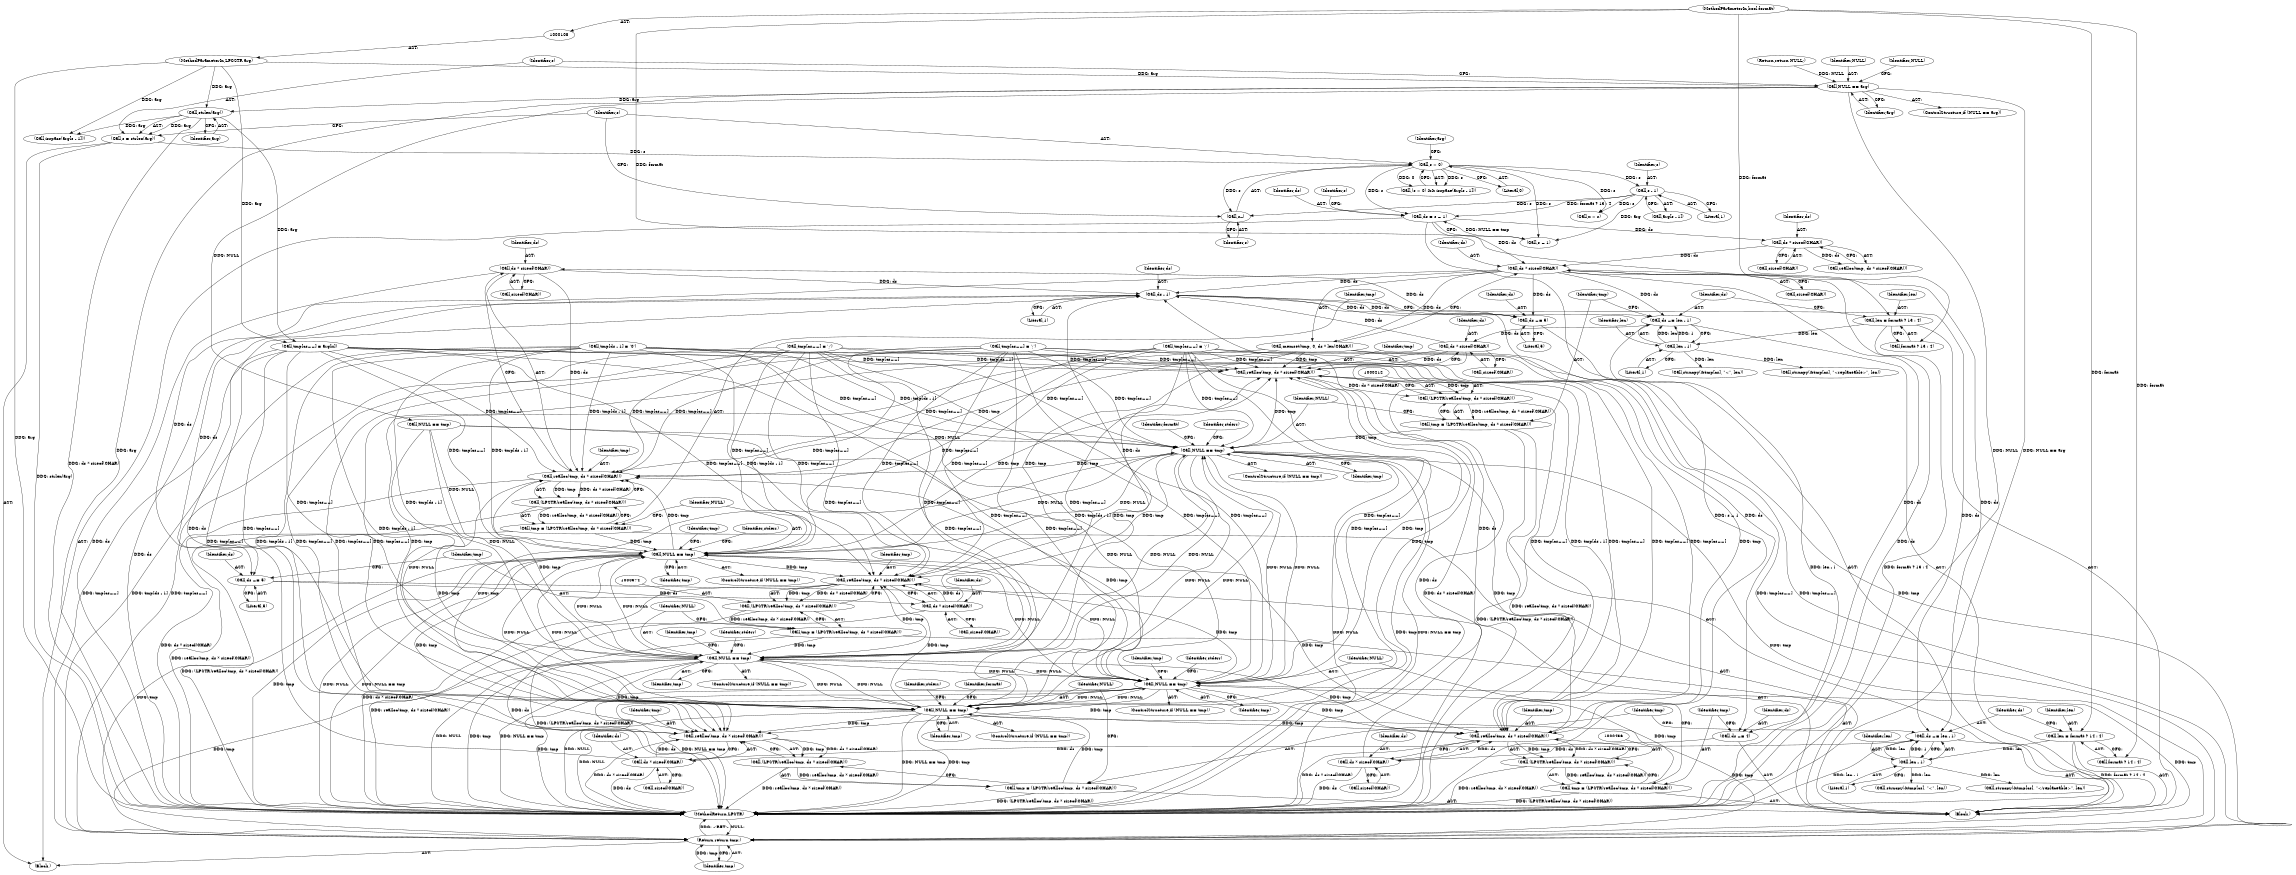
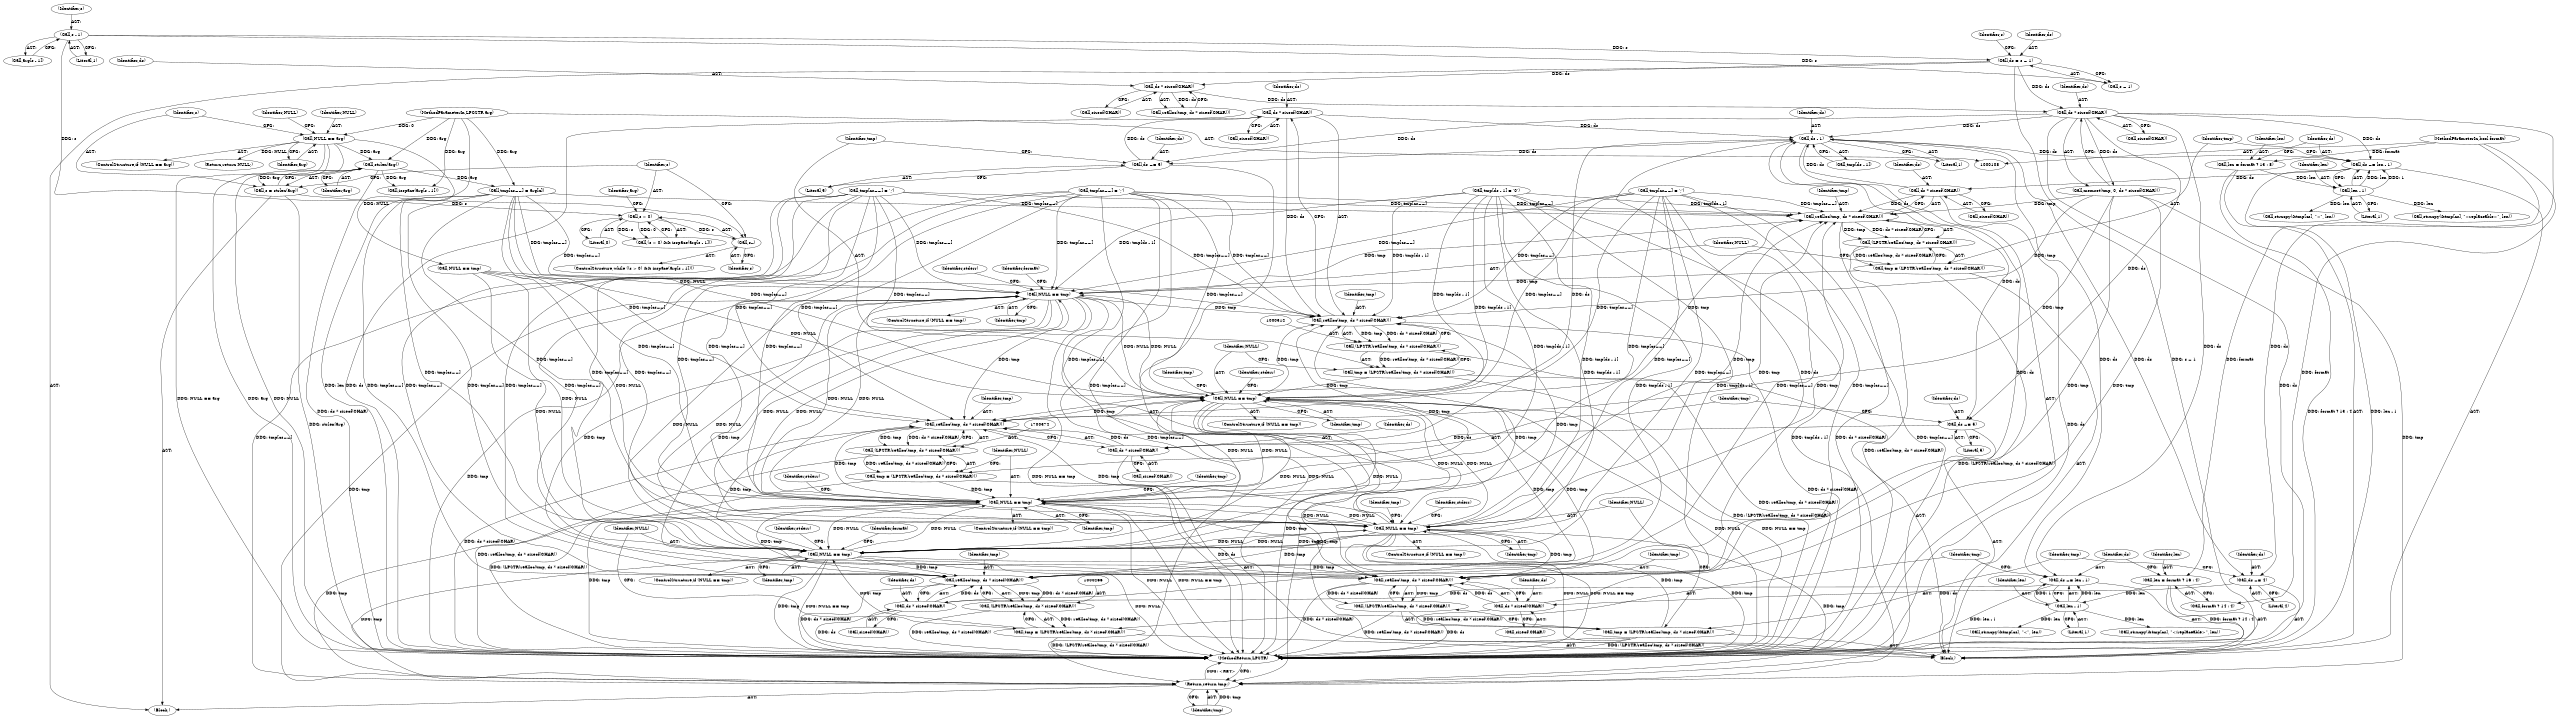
(402, 47) -> (1239, 148)
(1813, 73) -> (269, 148)
(1148, 74) -> (406, 126)
none -> (1854, 165)
(1544, 168) -> none
none -> (316, 171)
(1517, 176) -> none
(1367, 188) -> none
(1589, 204) -> (1620, 48)
(1589, 217) -> none
(1631, 217) -> (1810, 61)
(1488, 230) -> (2076, 74)
none -> (634, 269)
none -> (1276, 321)
(1893, 321) -> (2245, 165)
(1312, 347) -> (2116, 191)
(1912, 347) -> none
(1374, 373) -> none
(25, 438) -> (334, 386)
(143, 555) -> (2052, 399)
(631, 580) -> (1040, 425)
none -> (1093, 580)
none -> (2278, 606)
(1614, 736) -> none
(2075, 736) -> (2171, 580)
(60, 825) -> none
(738, 827) -> (1246, 671)
